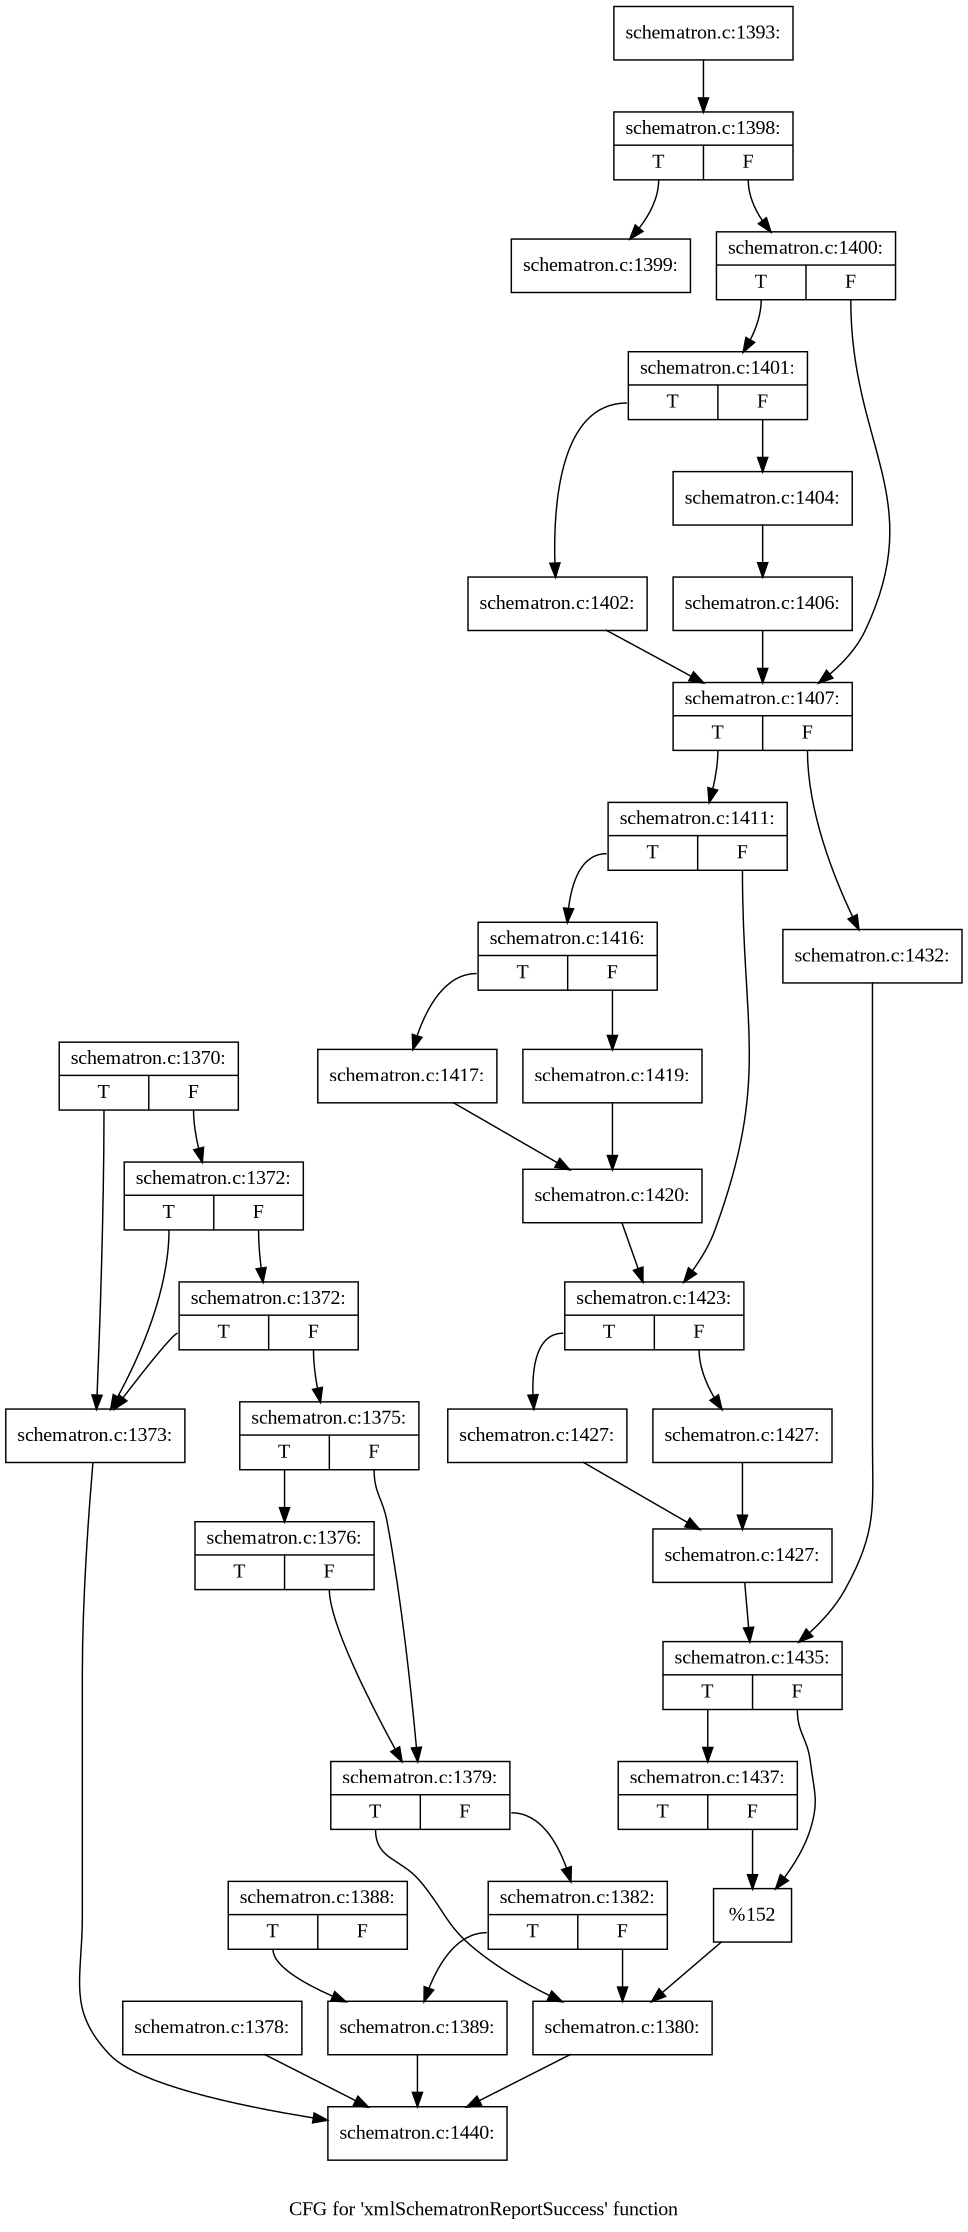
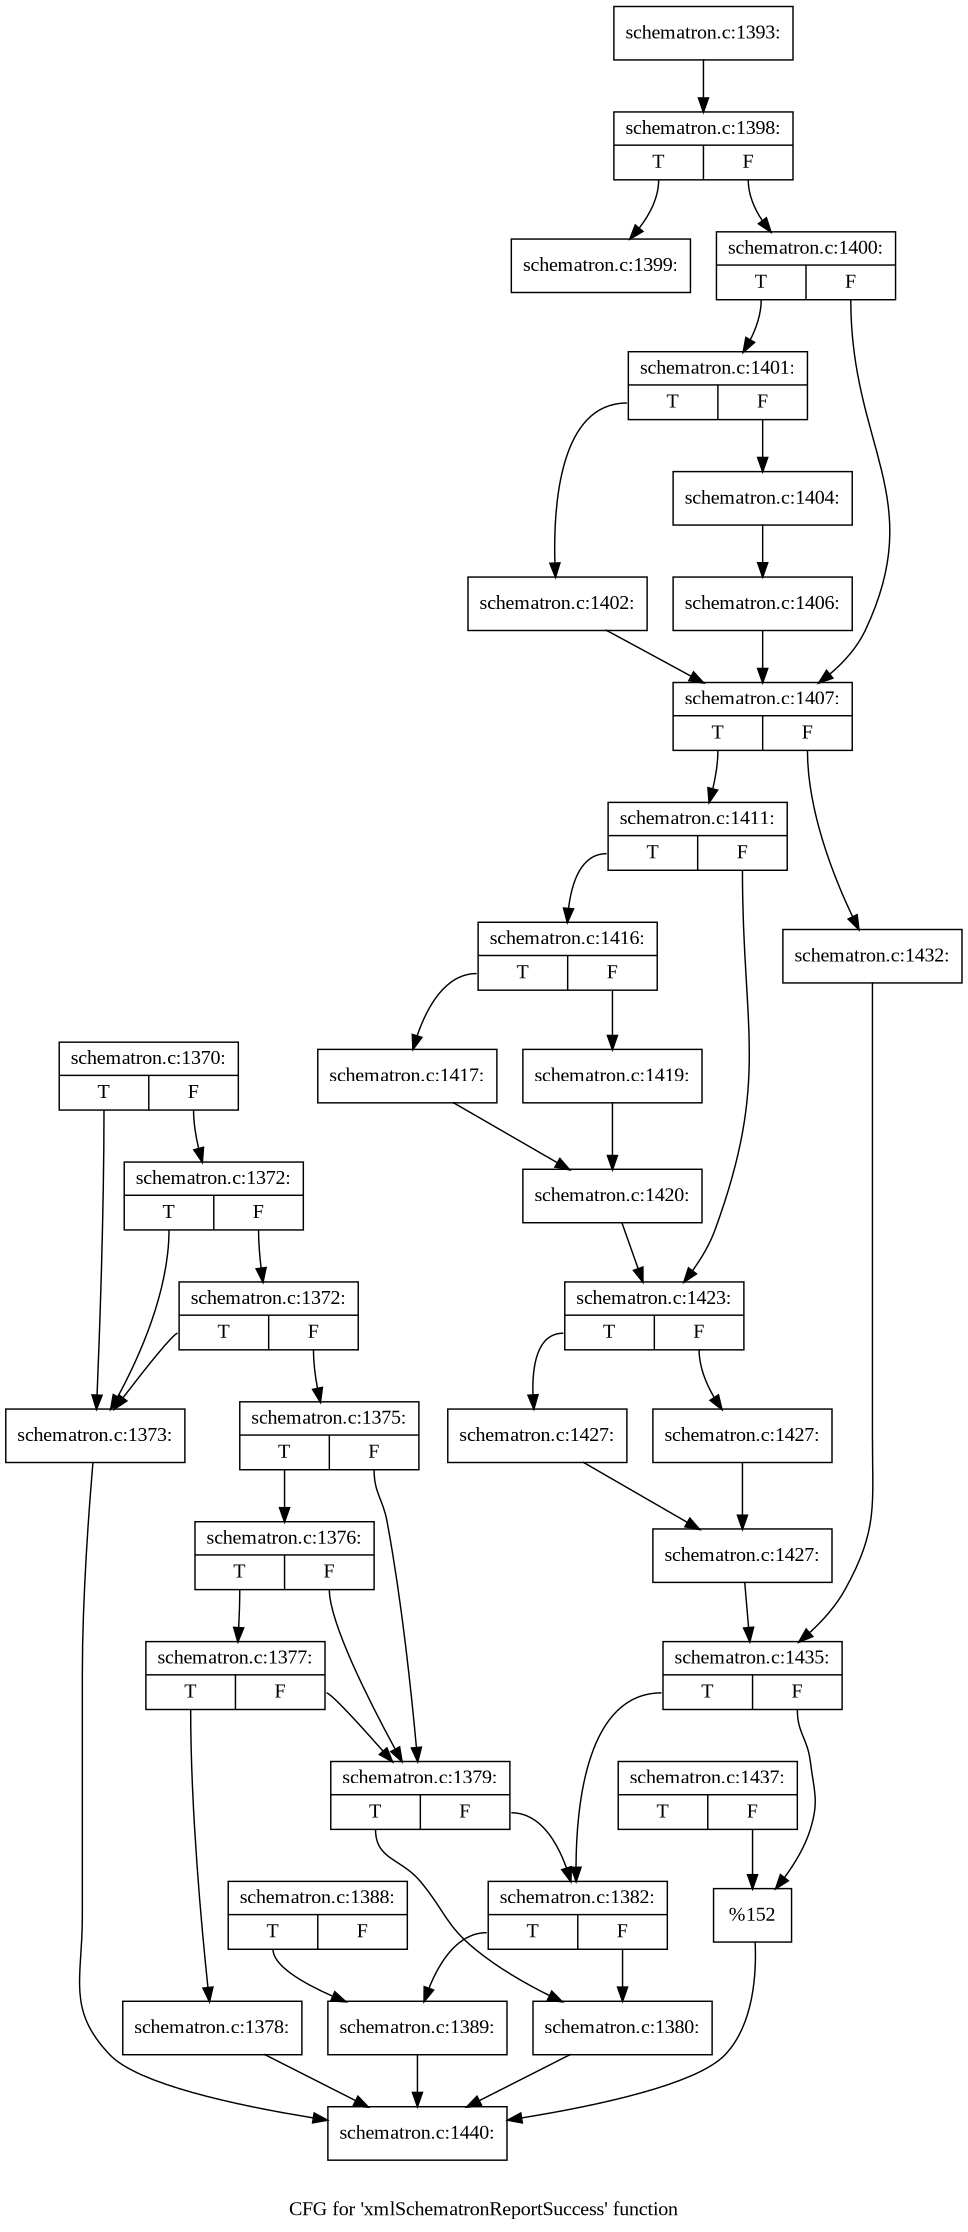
none -> (235, 1676)
(708, 1728) -> (590, 1761)
(692, 1967) -> (684, 2078)
